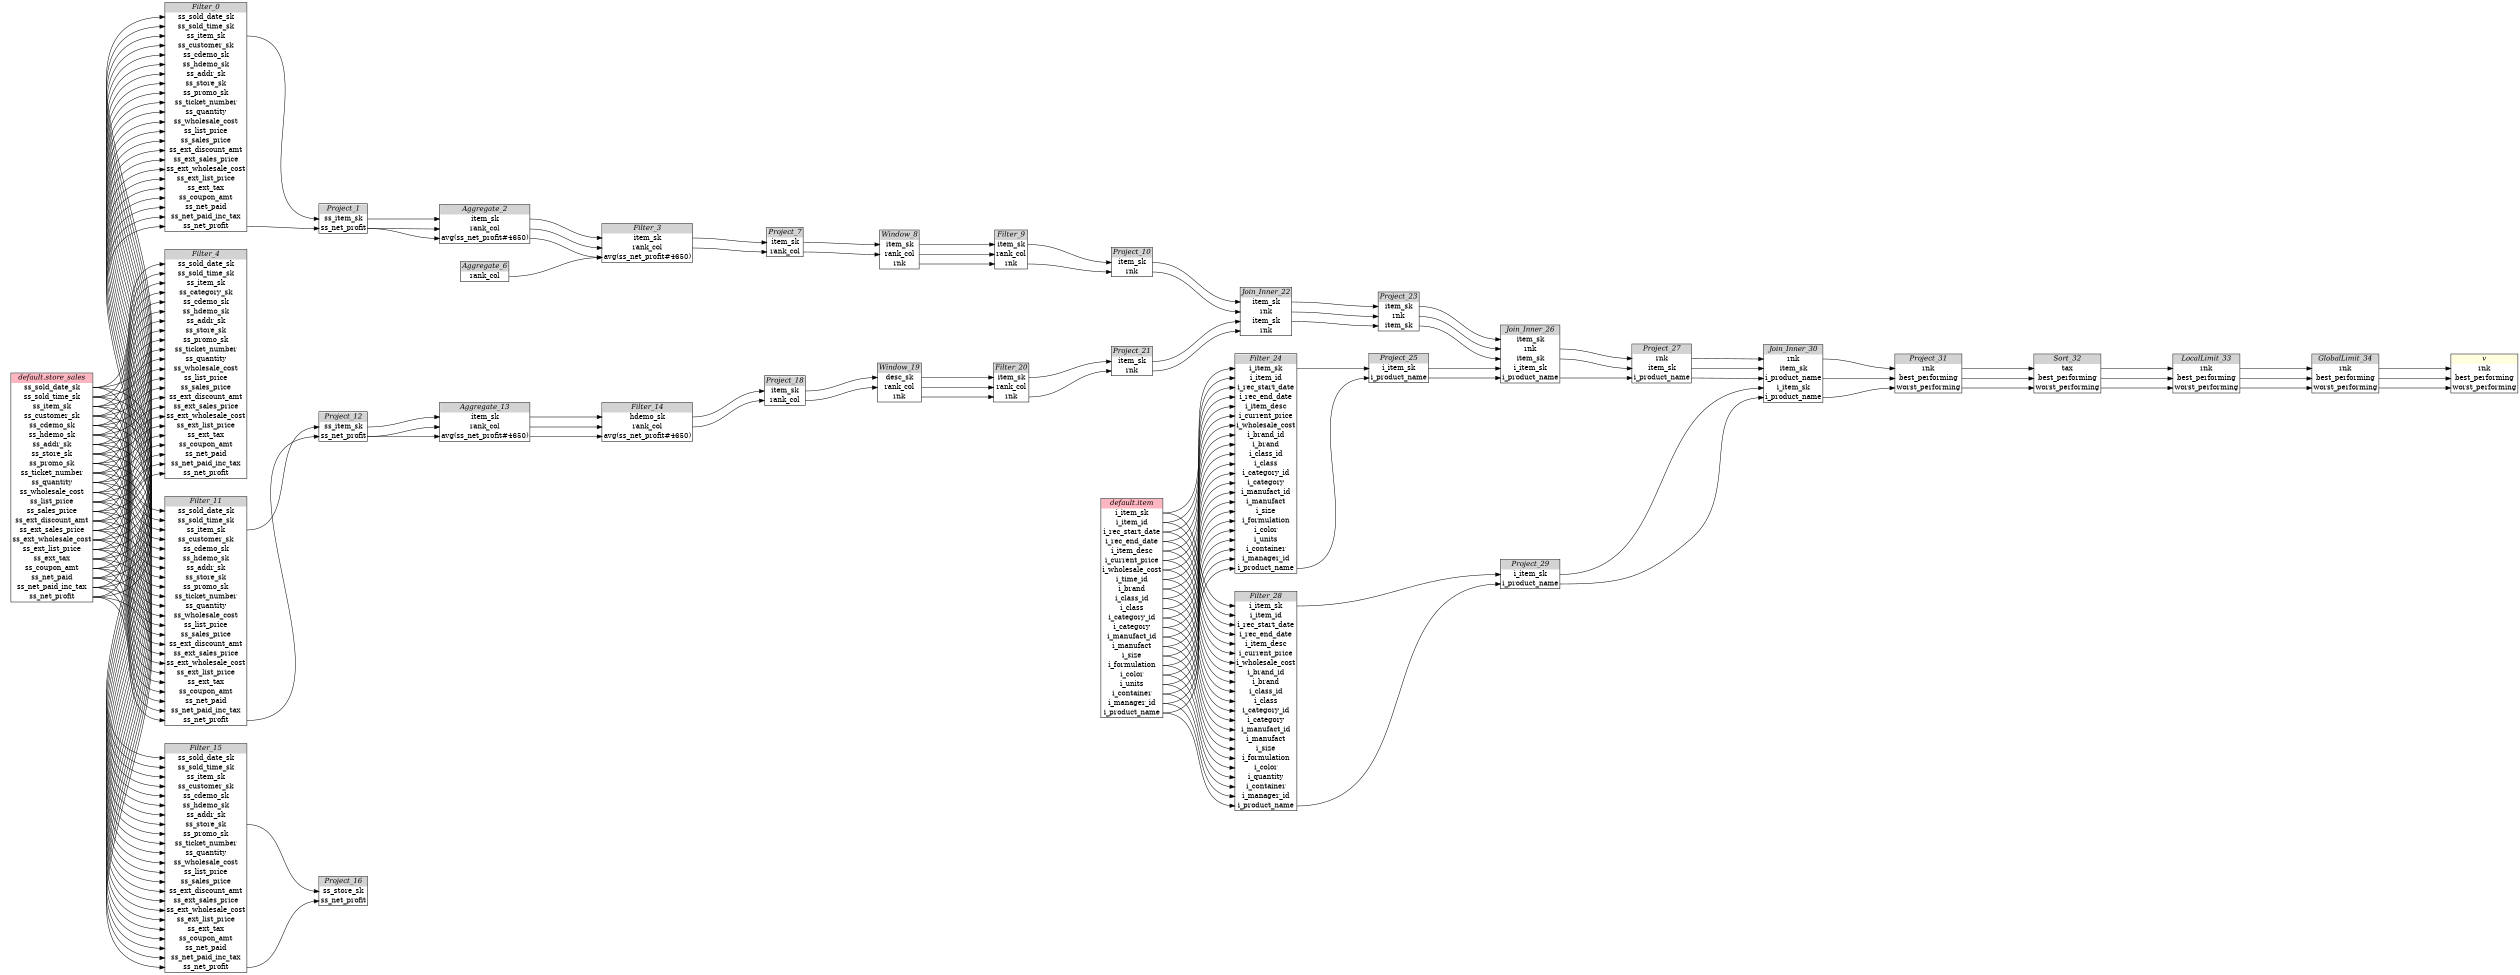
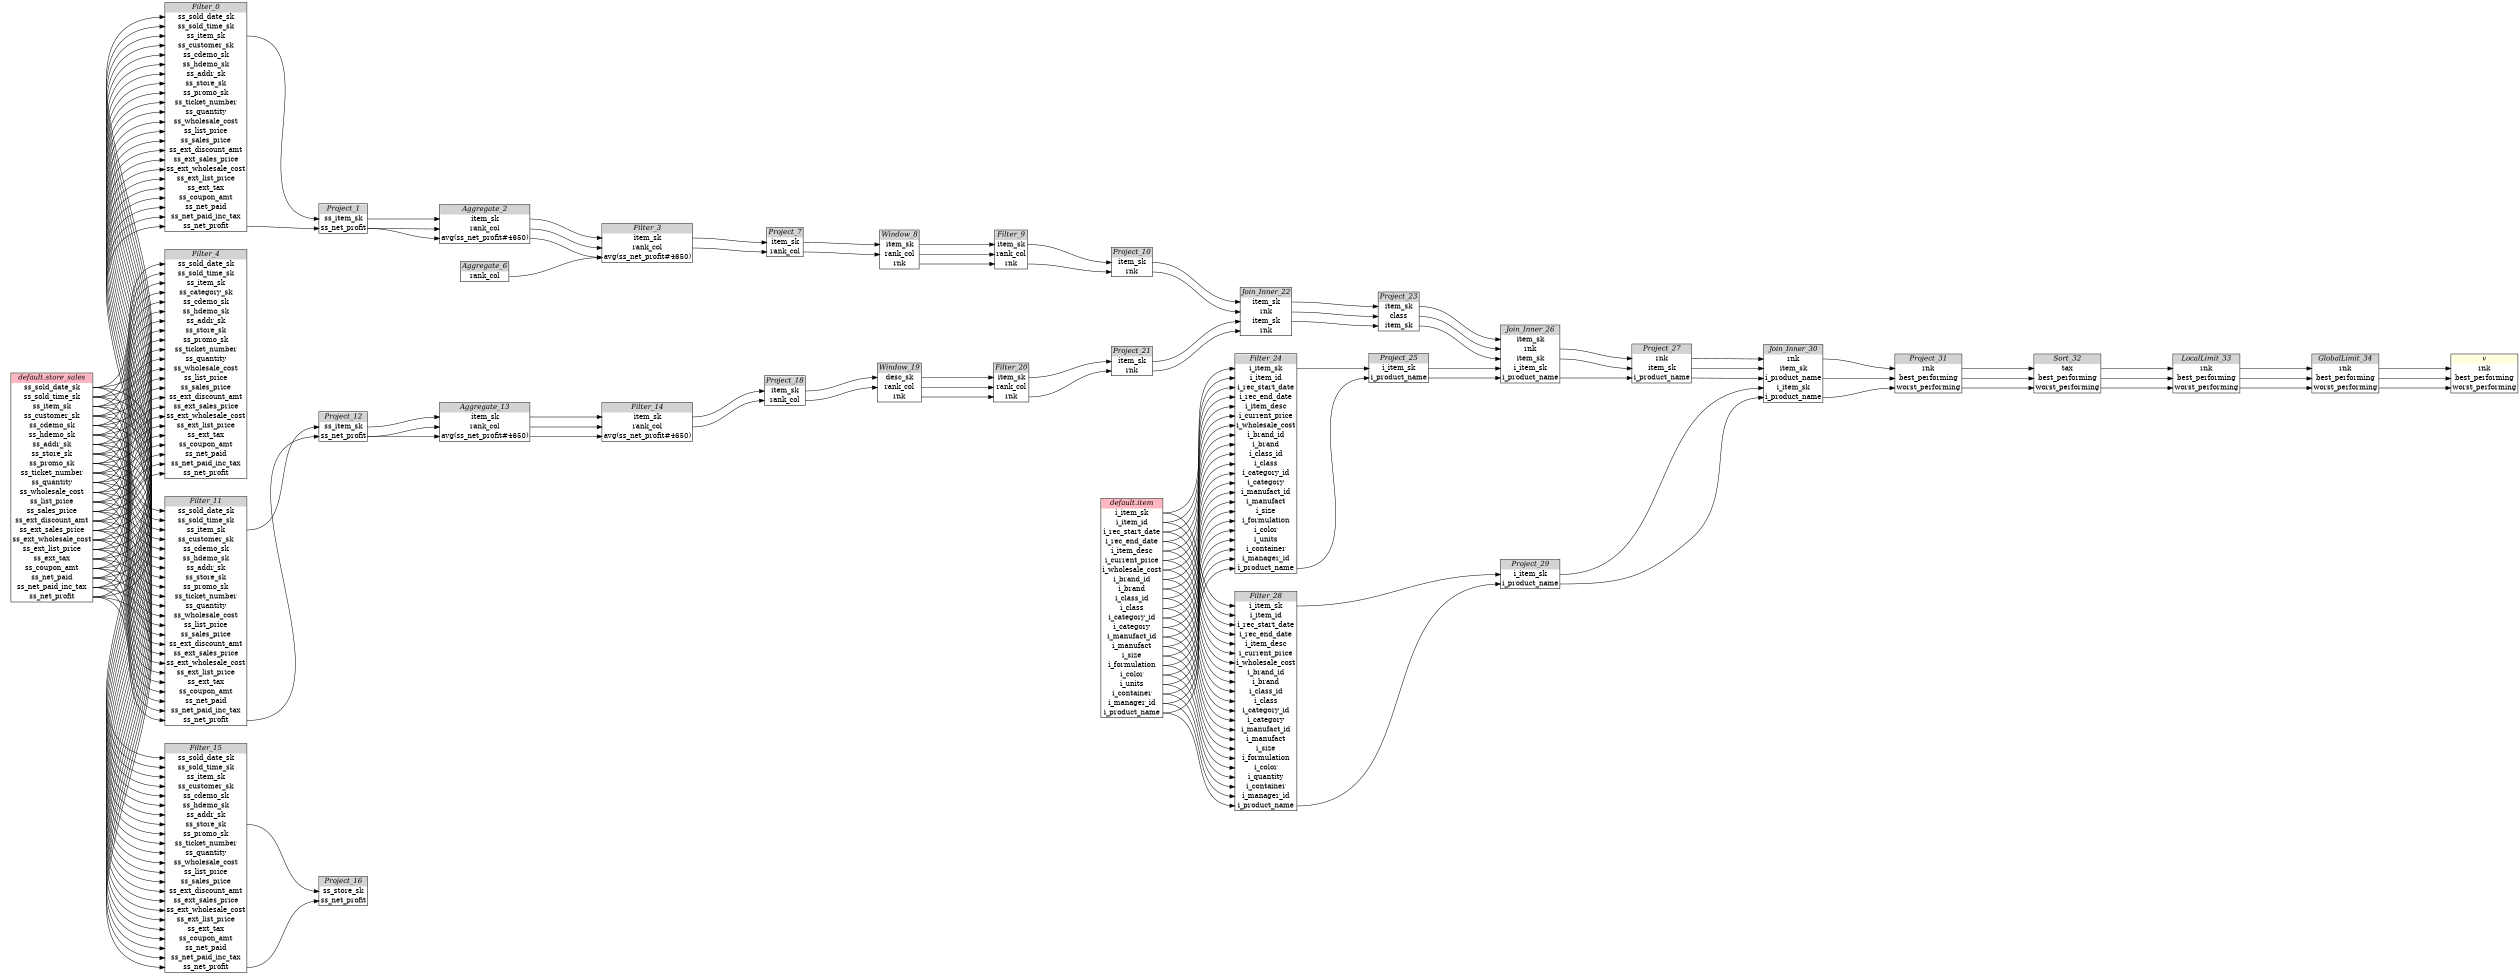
(1399, 316) -> (1399, 316)
(647, 417) -> (647, 417)
(1132, 580) -> (1132, 580)
